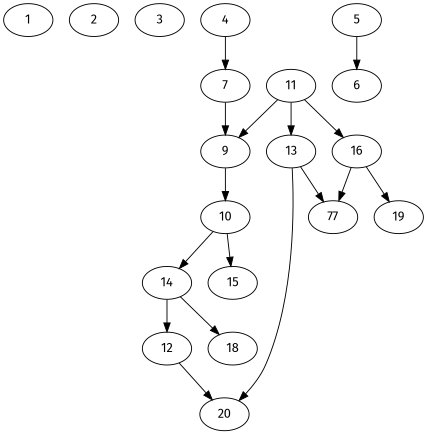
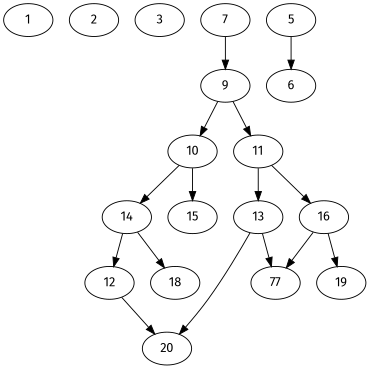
(225, 20) -> none
(262, 115) -> (240, 115)
